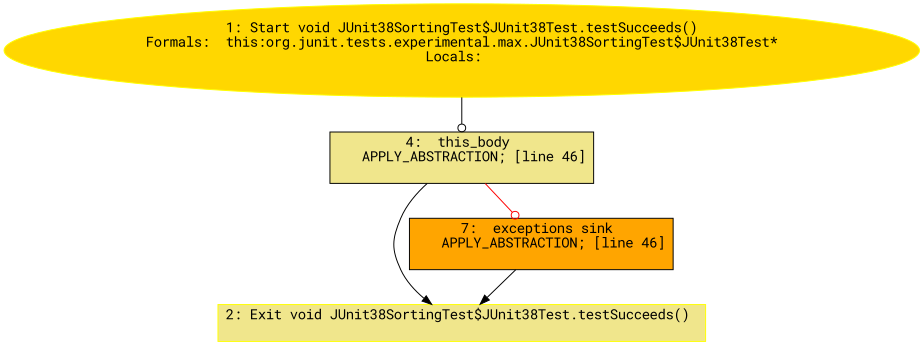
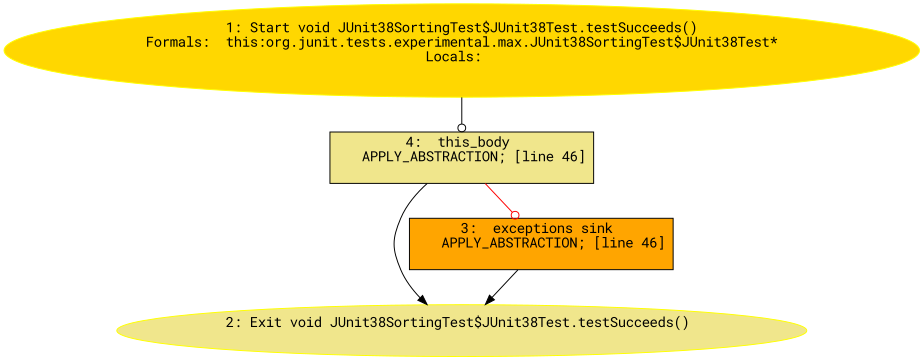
(541, 244) -> (541, 244)
(462, 323) -> (462, 331)
